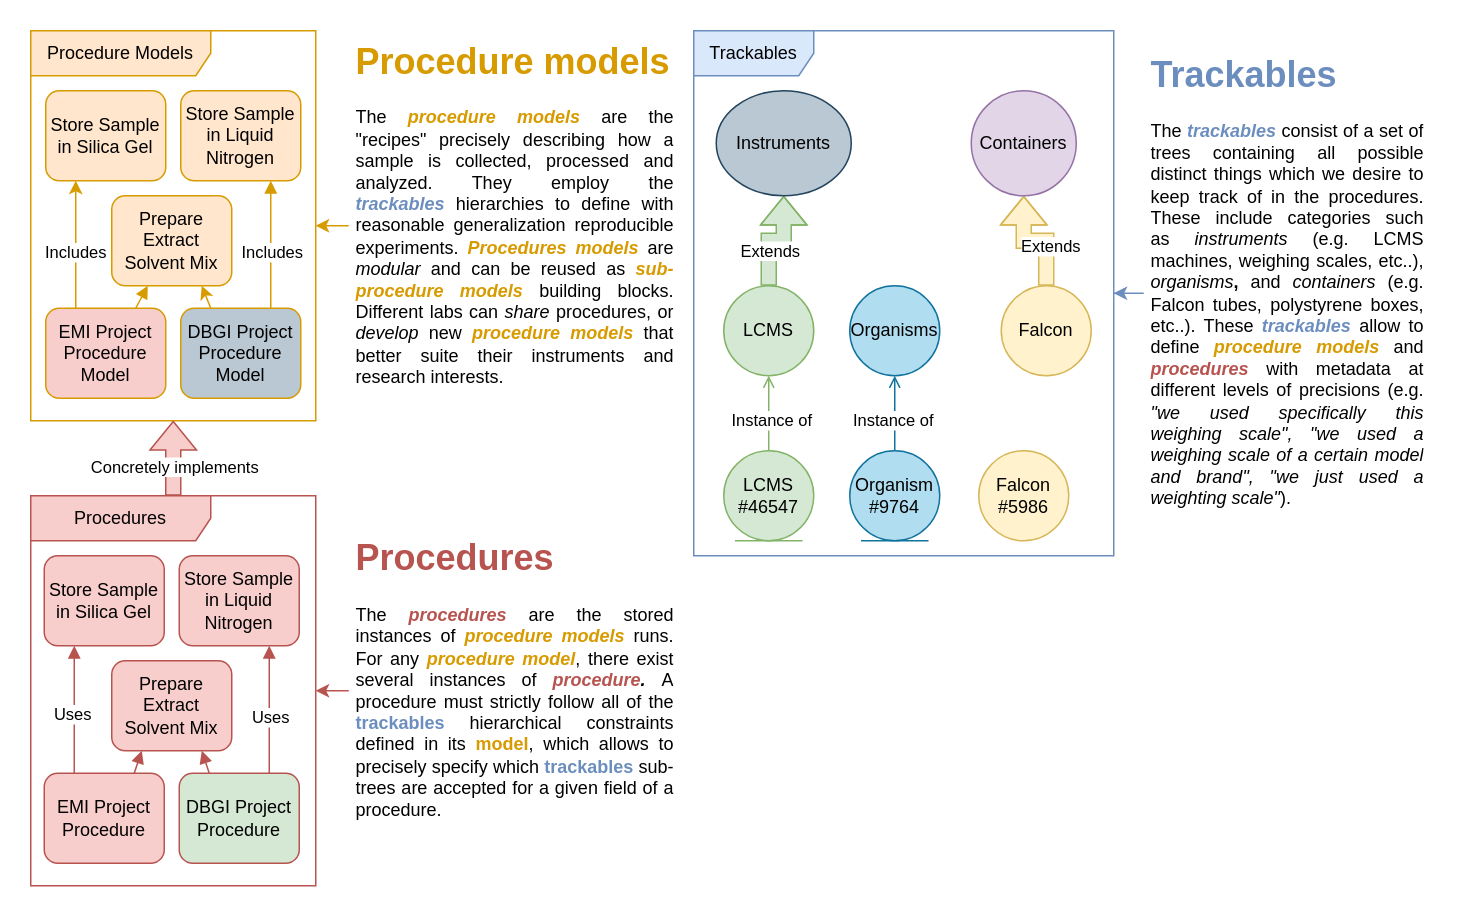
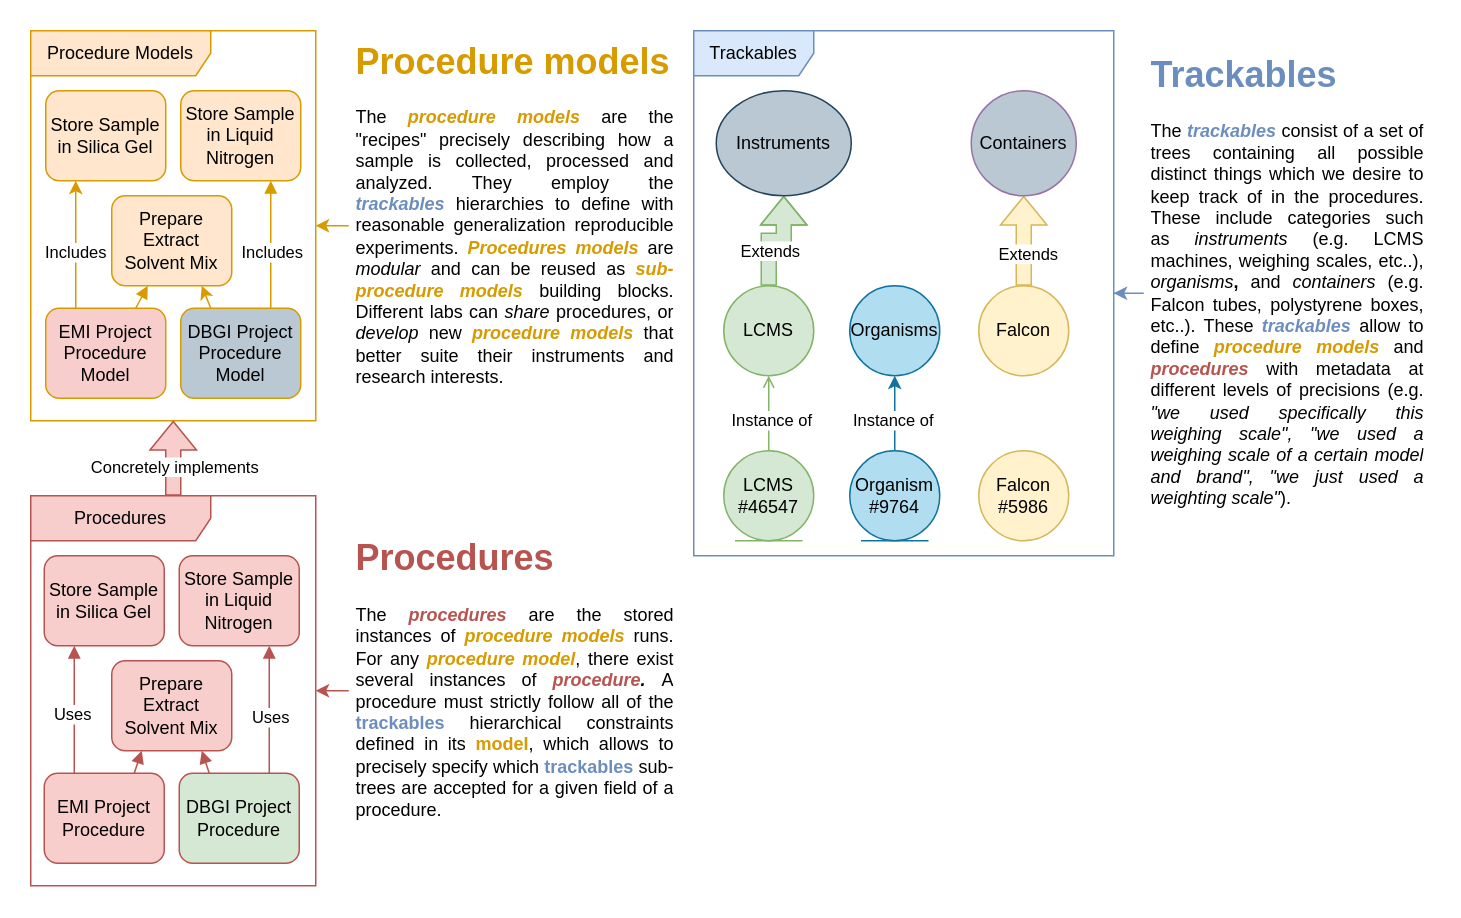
(1024, 143) -> (1024, 143)
(1046, 331) -> (1024, 331)
(895, 384) -> (895, 387)
